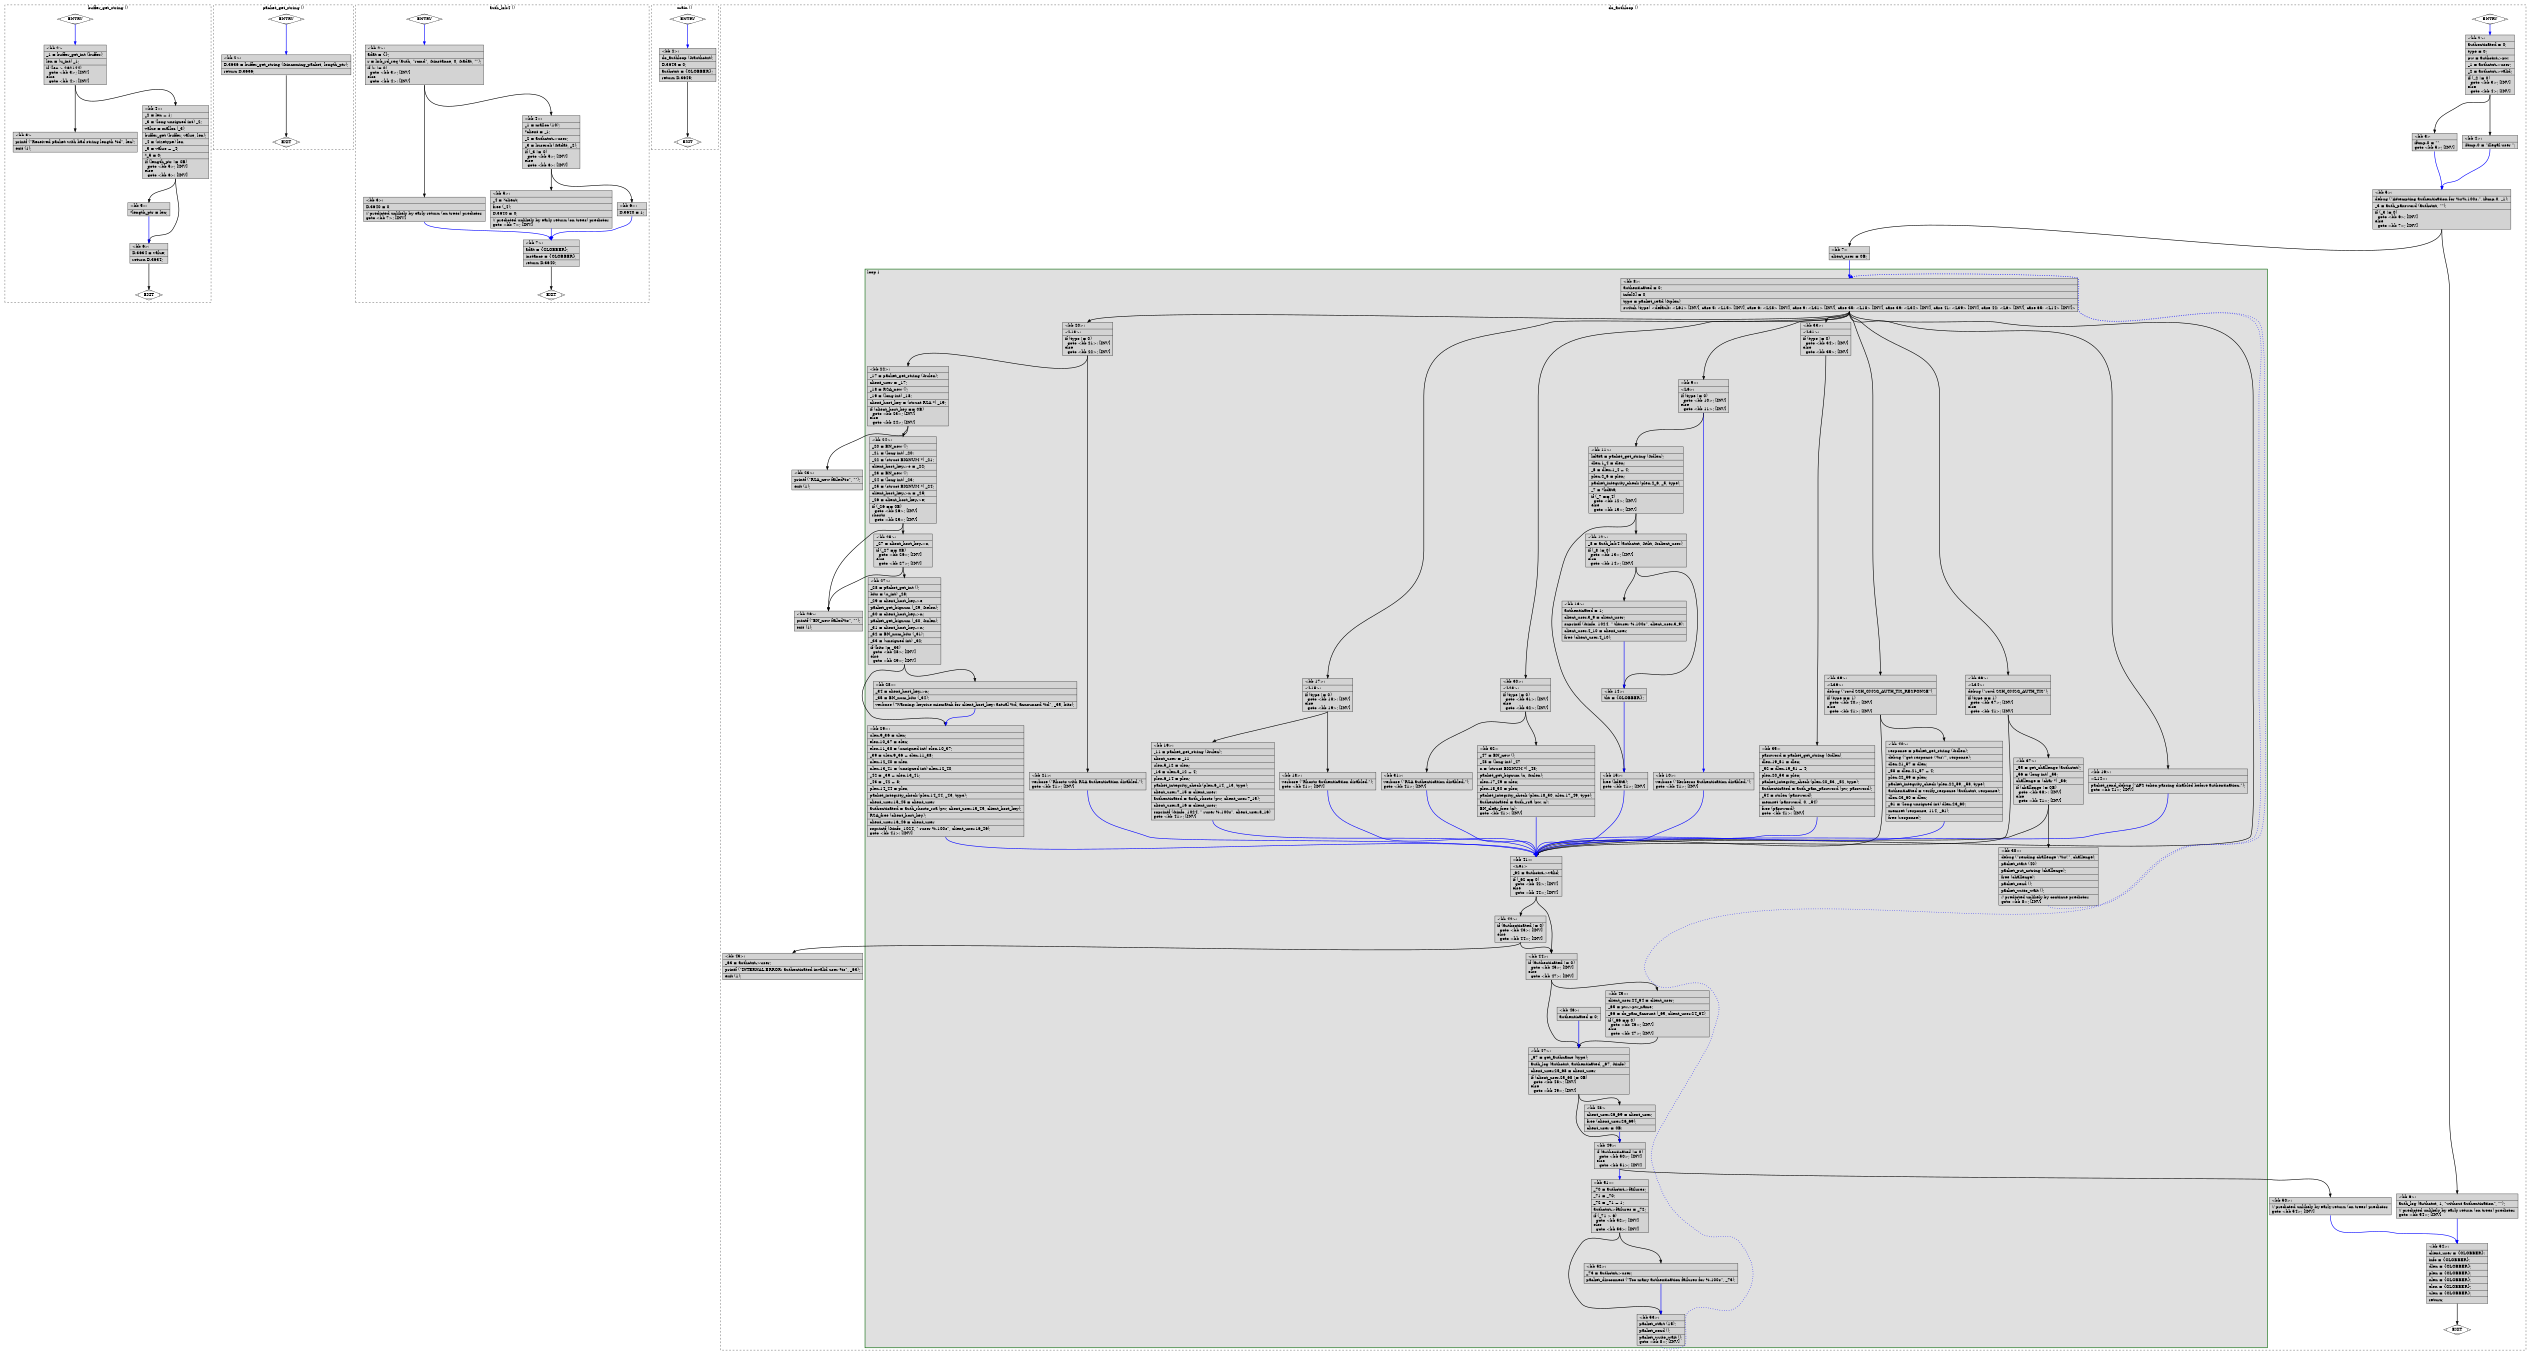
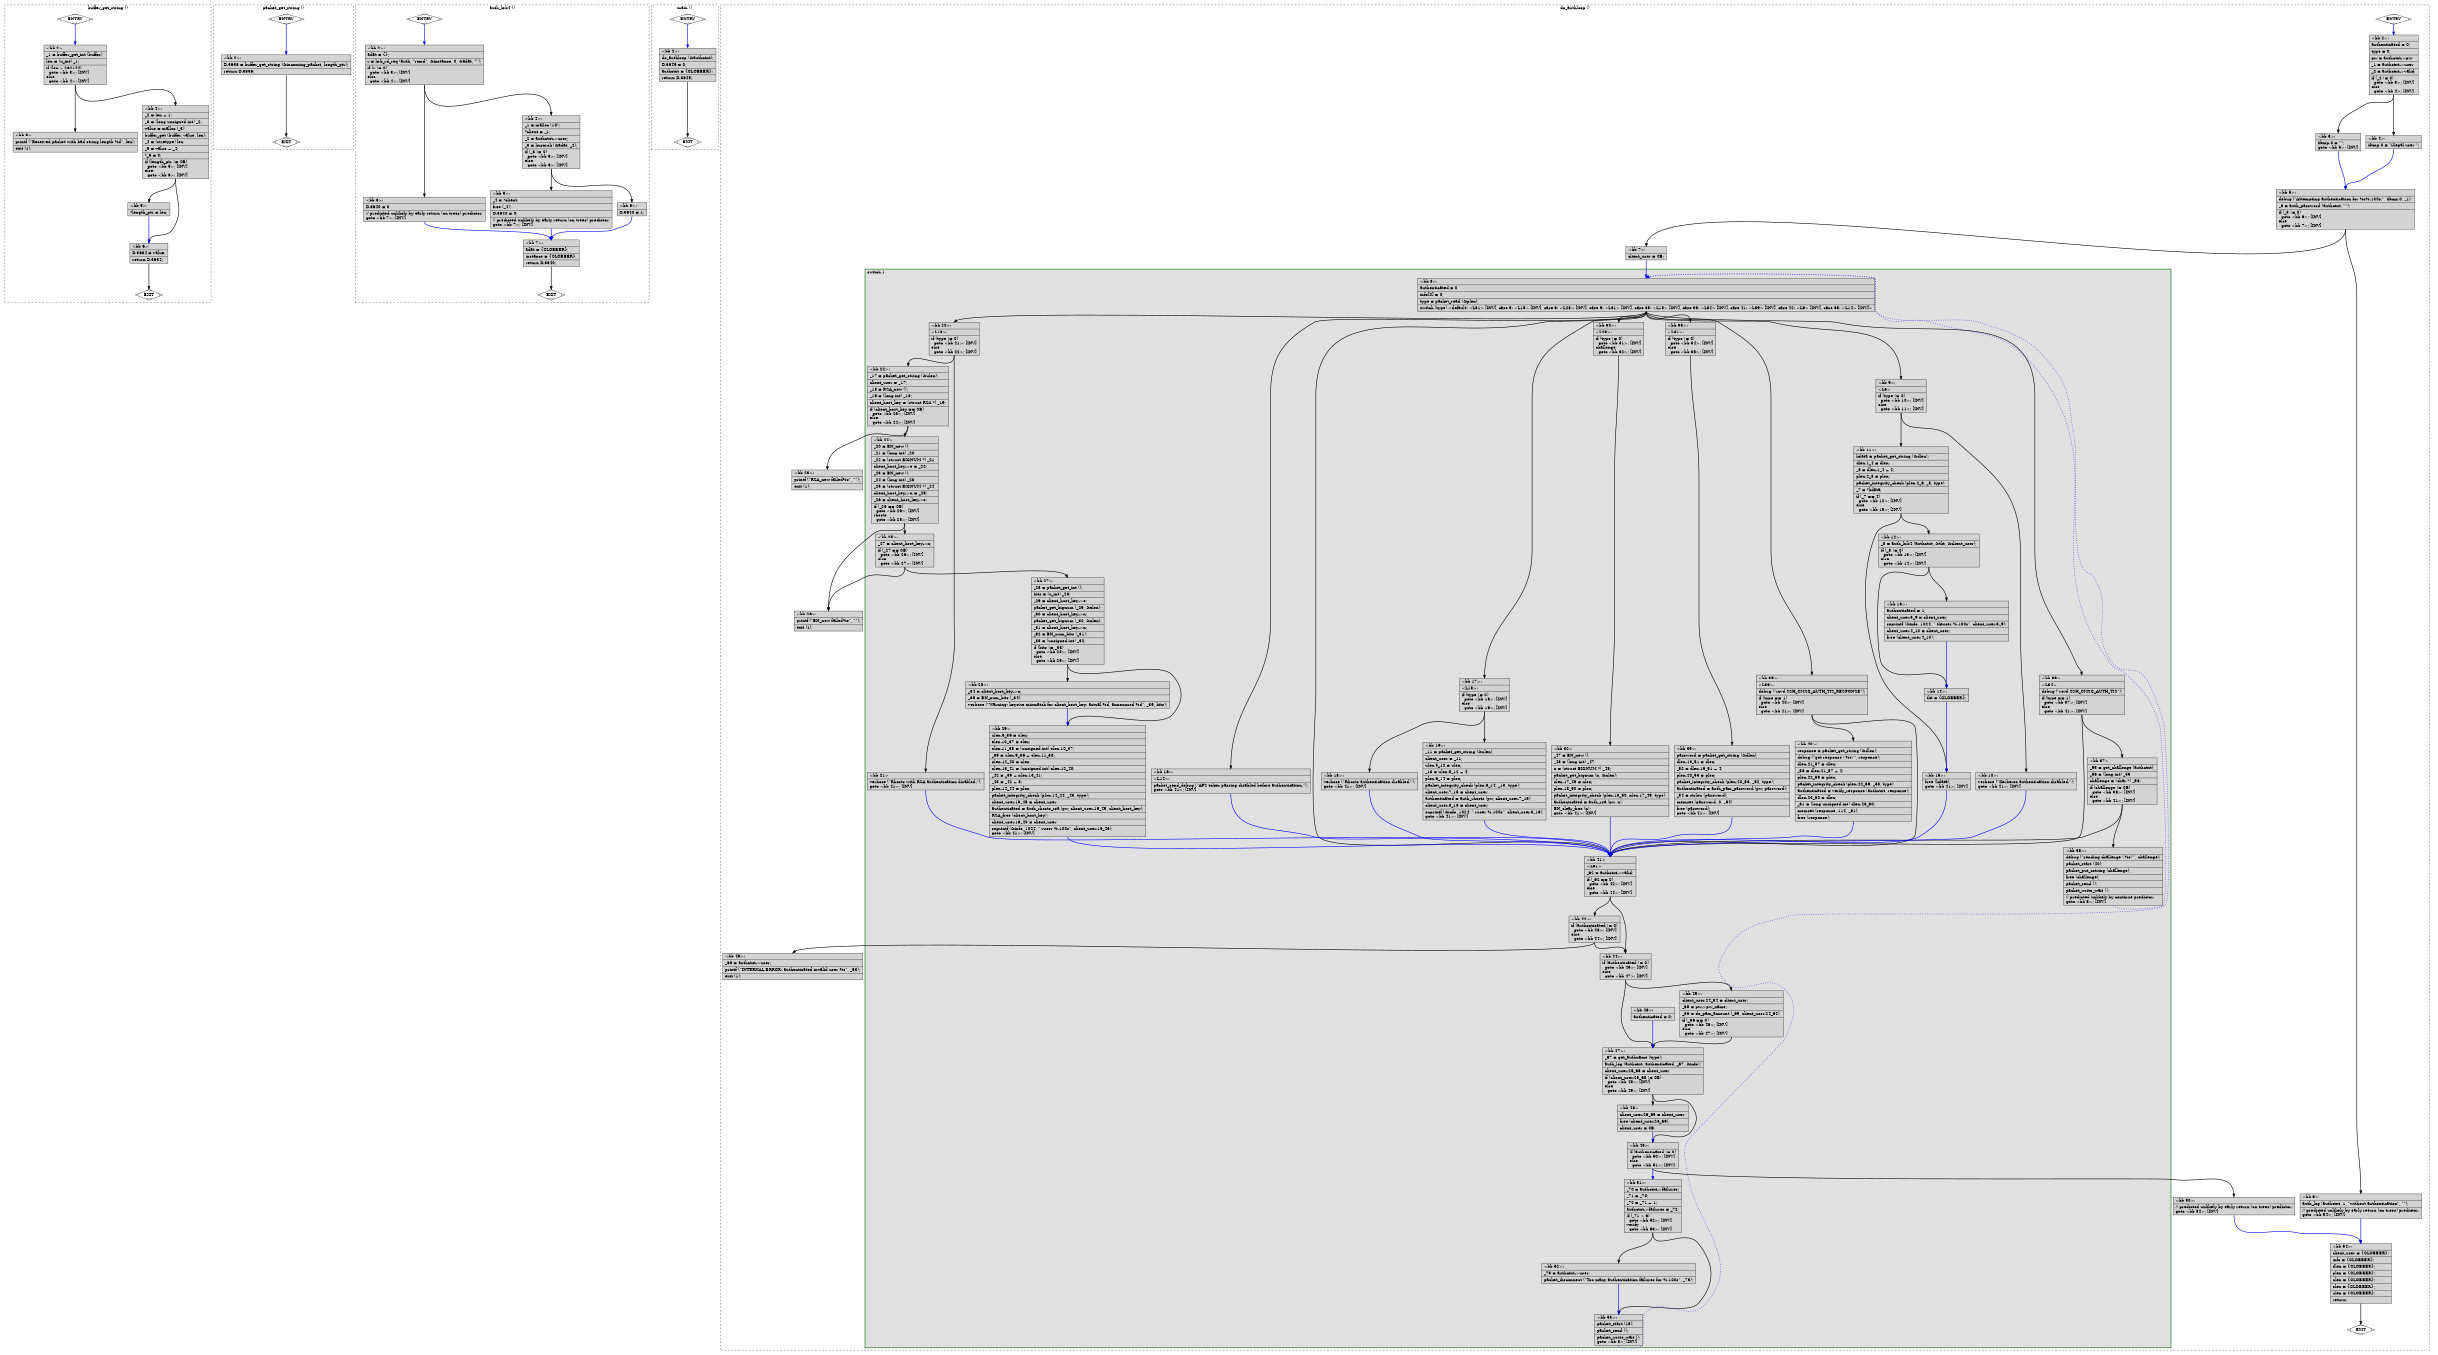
(874, 272) -> (876, 272)
(1704, 591) -> (2020, 560)
(1507, 704) -> (1606, 348)
(1427, 781) -> none
(1598, 1225) -> (1633, 1225)
